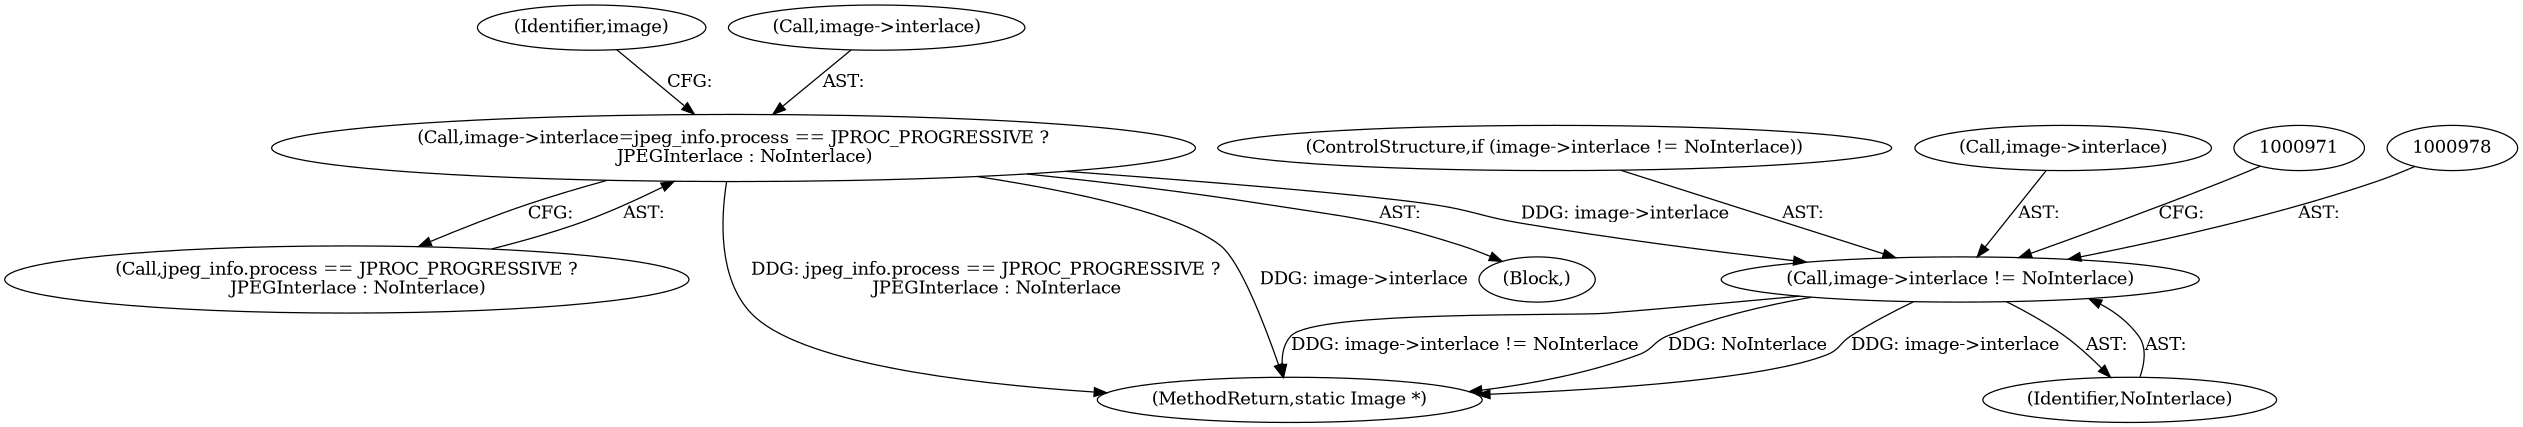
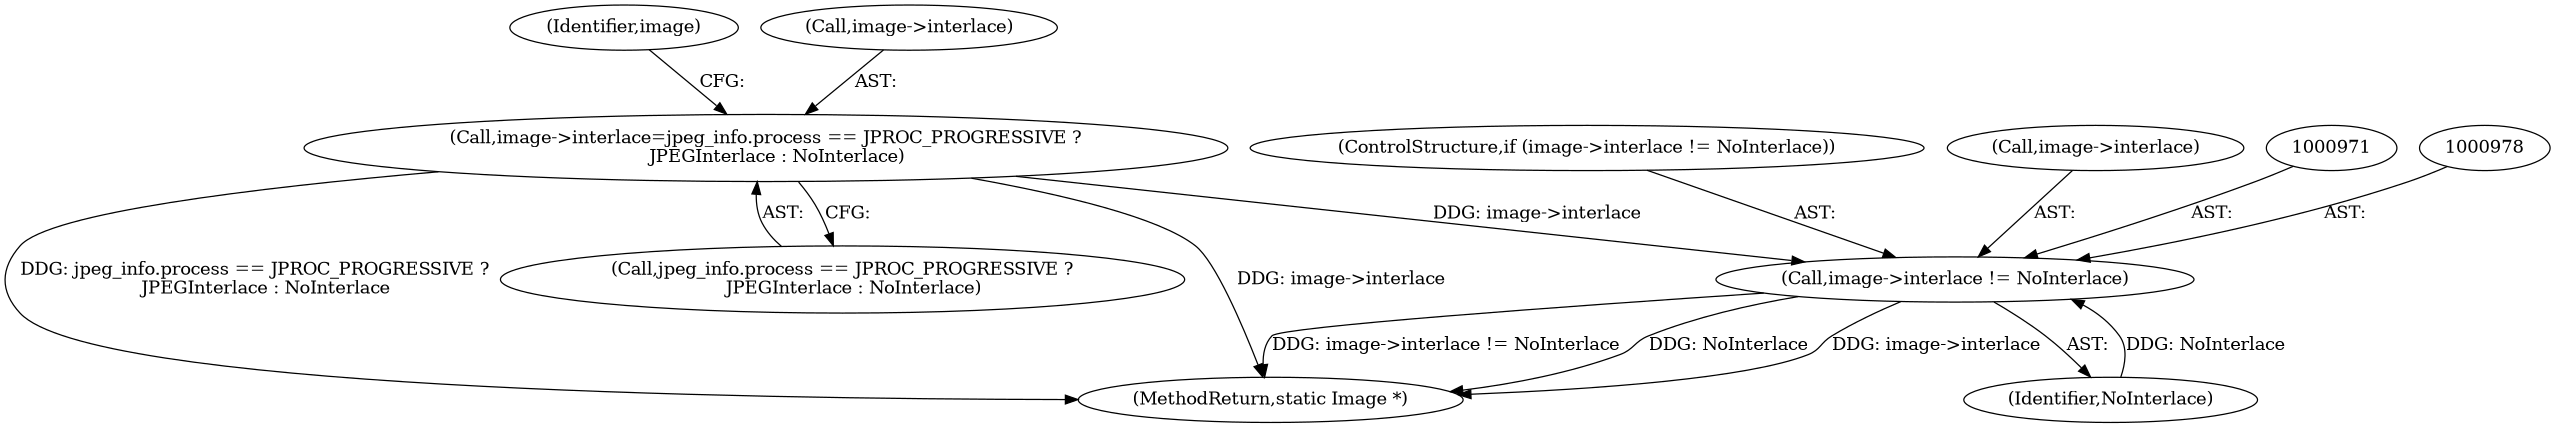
(2184, 214) -> (2215, 214)
(1537, 279) -> none
(2169, 345) -> (2206, 345)
